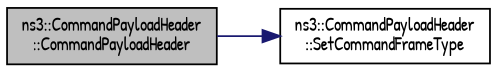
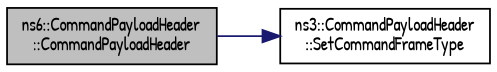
(112, 36) -> (112, 36)
